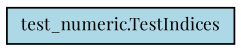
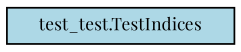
(121, 26) -> (121, 26)
